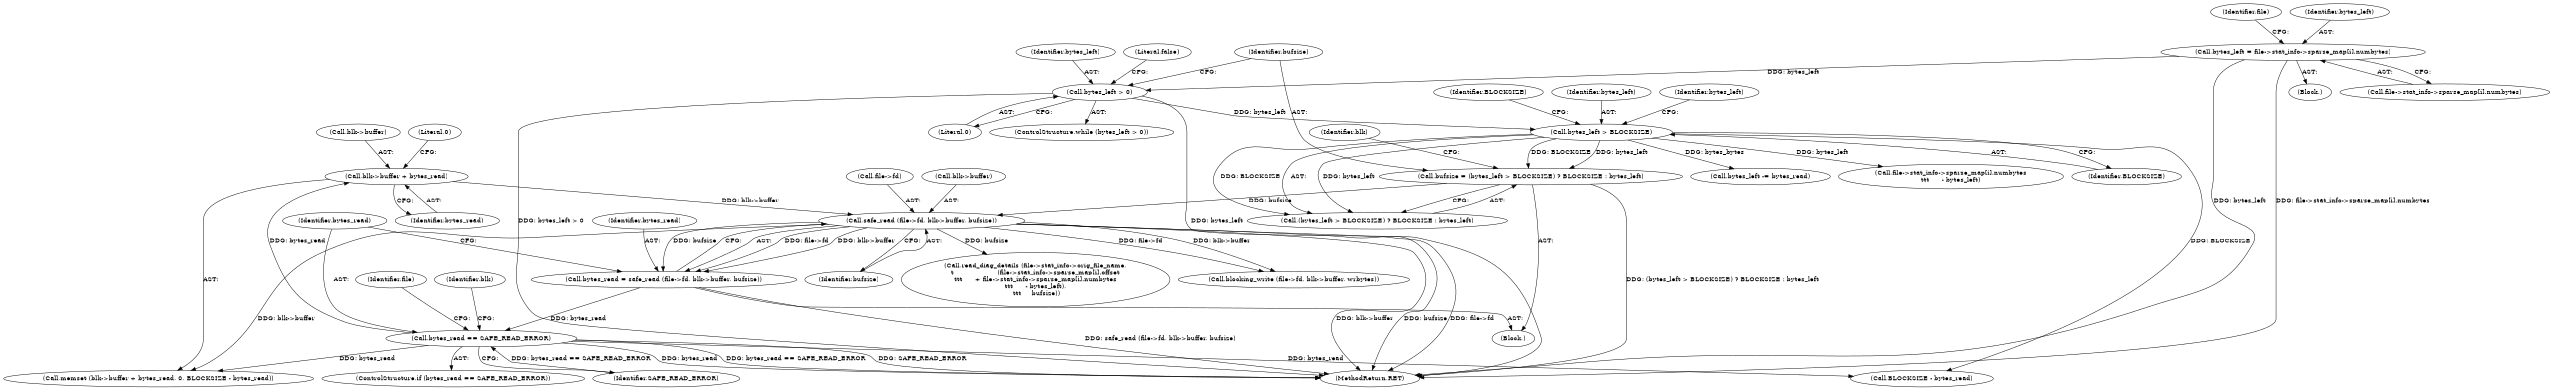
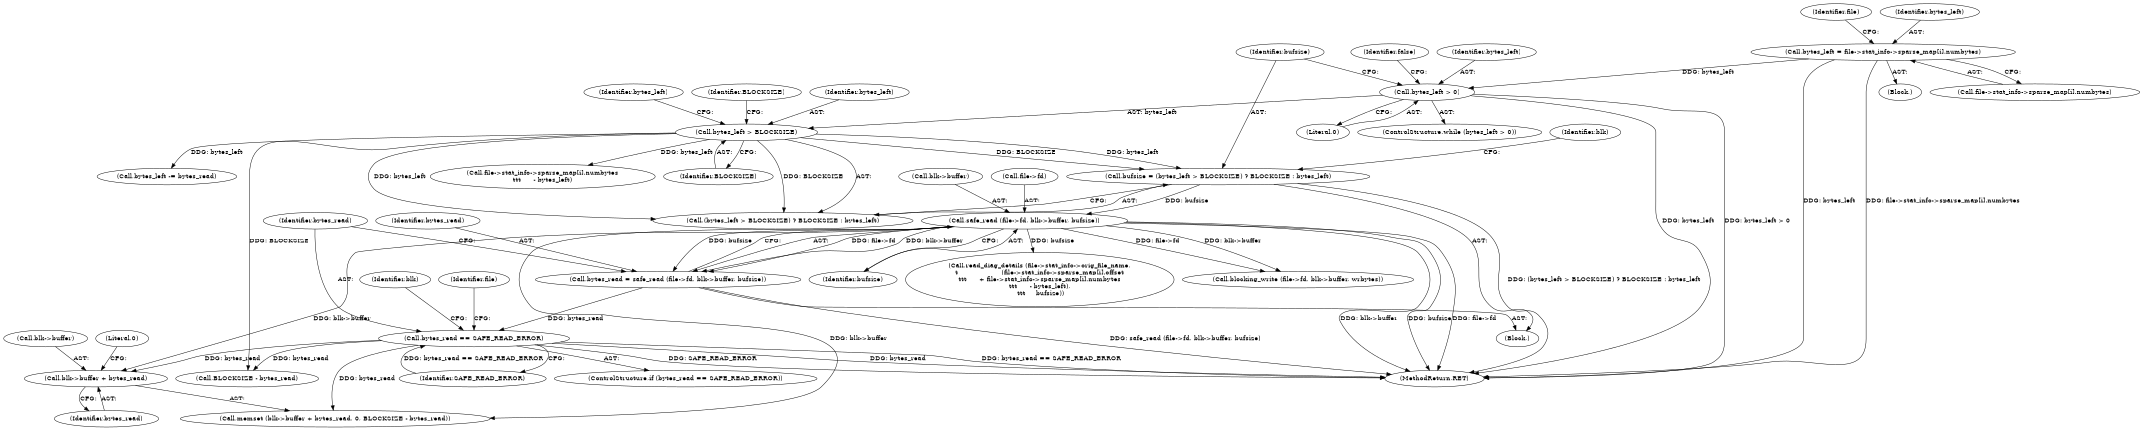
(1157, 52) -> (1390, 52)
(1260, 112) -> (1152, 112)
(1715, 152) -> (217, 152)
(650, 198) -> (514, 238)
